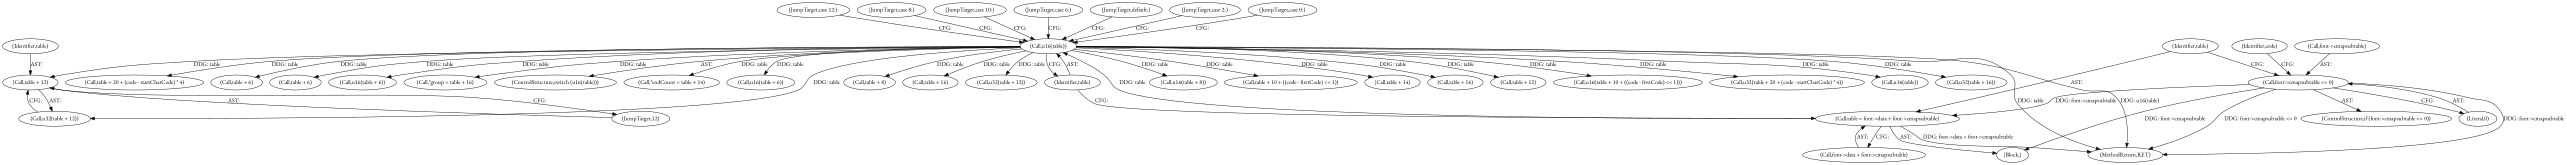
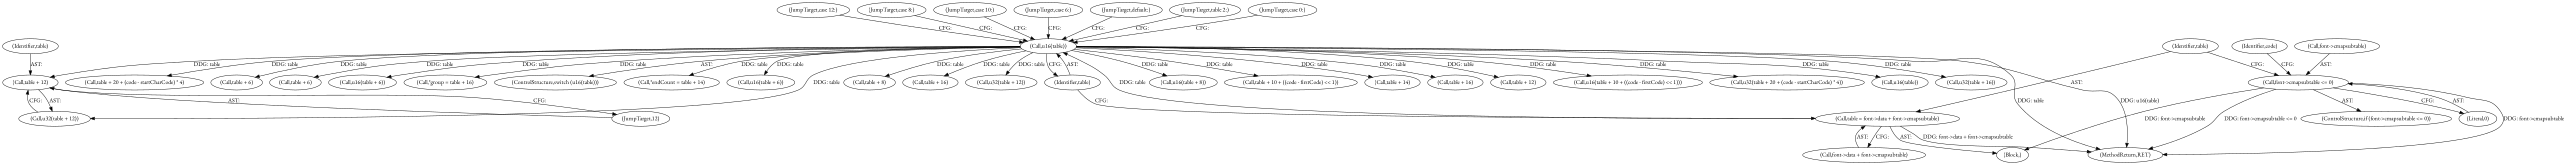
(1205, 10) -> (1205, 10)
(2117, 91) -> none
